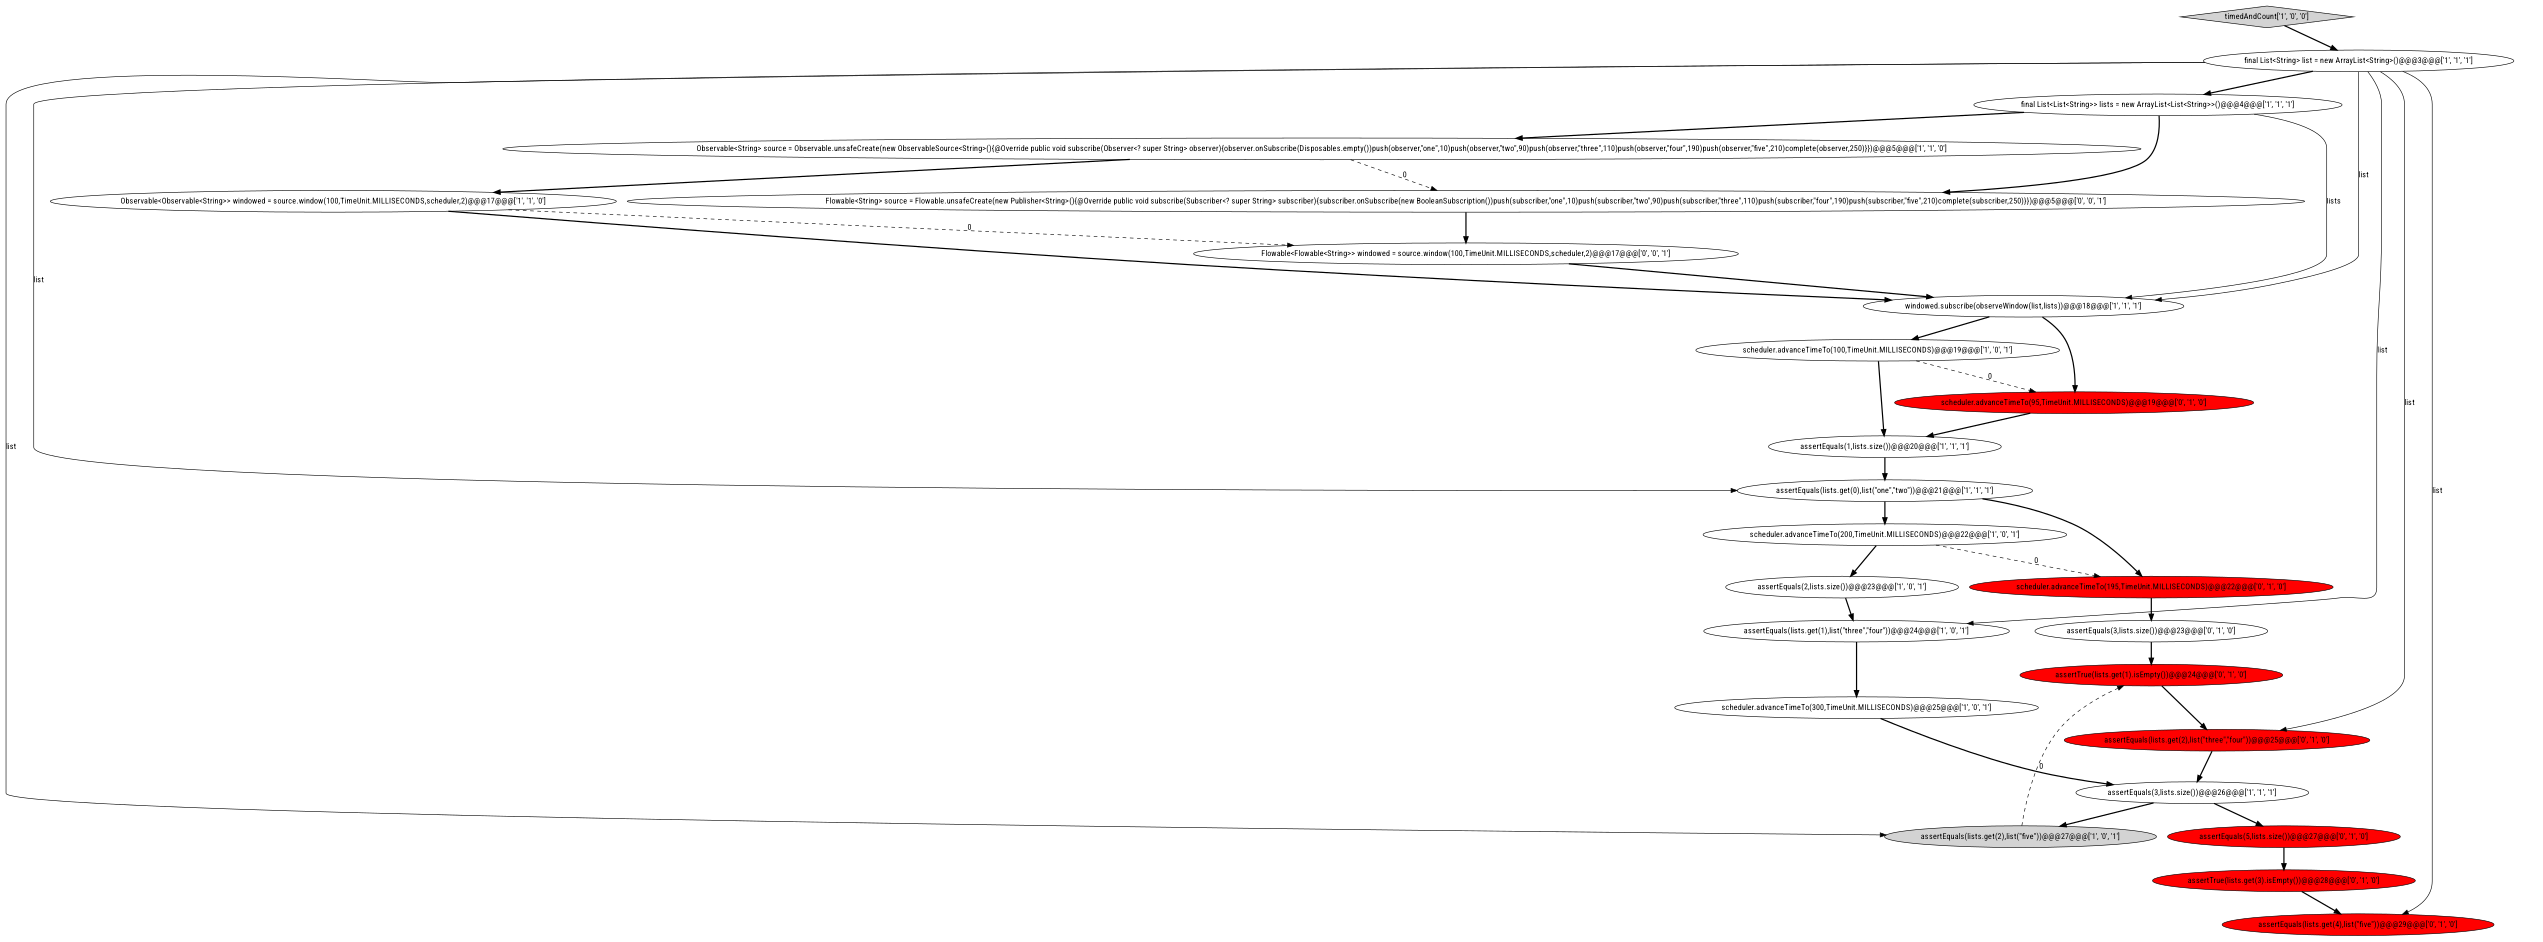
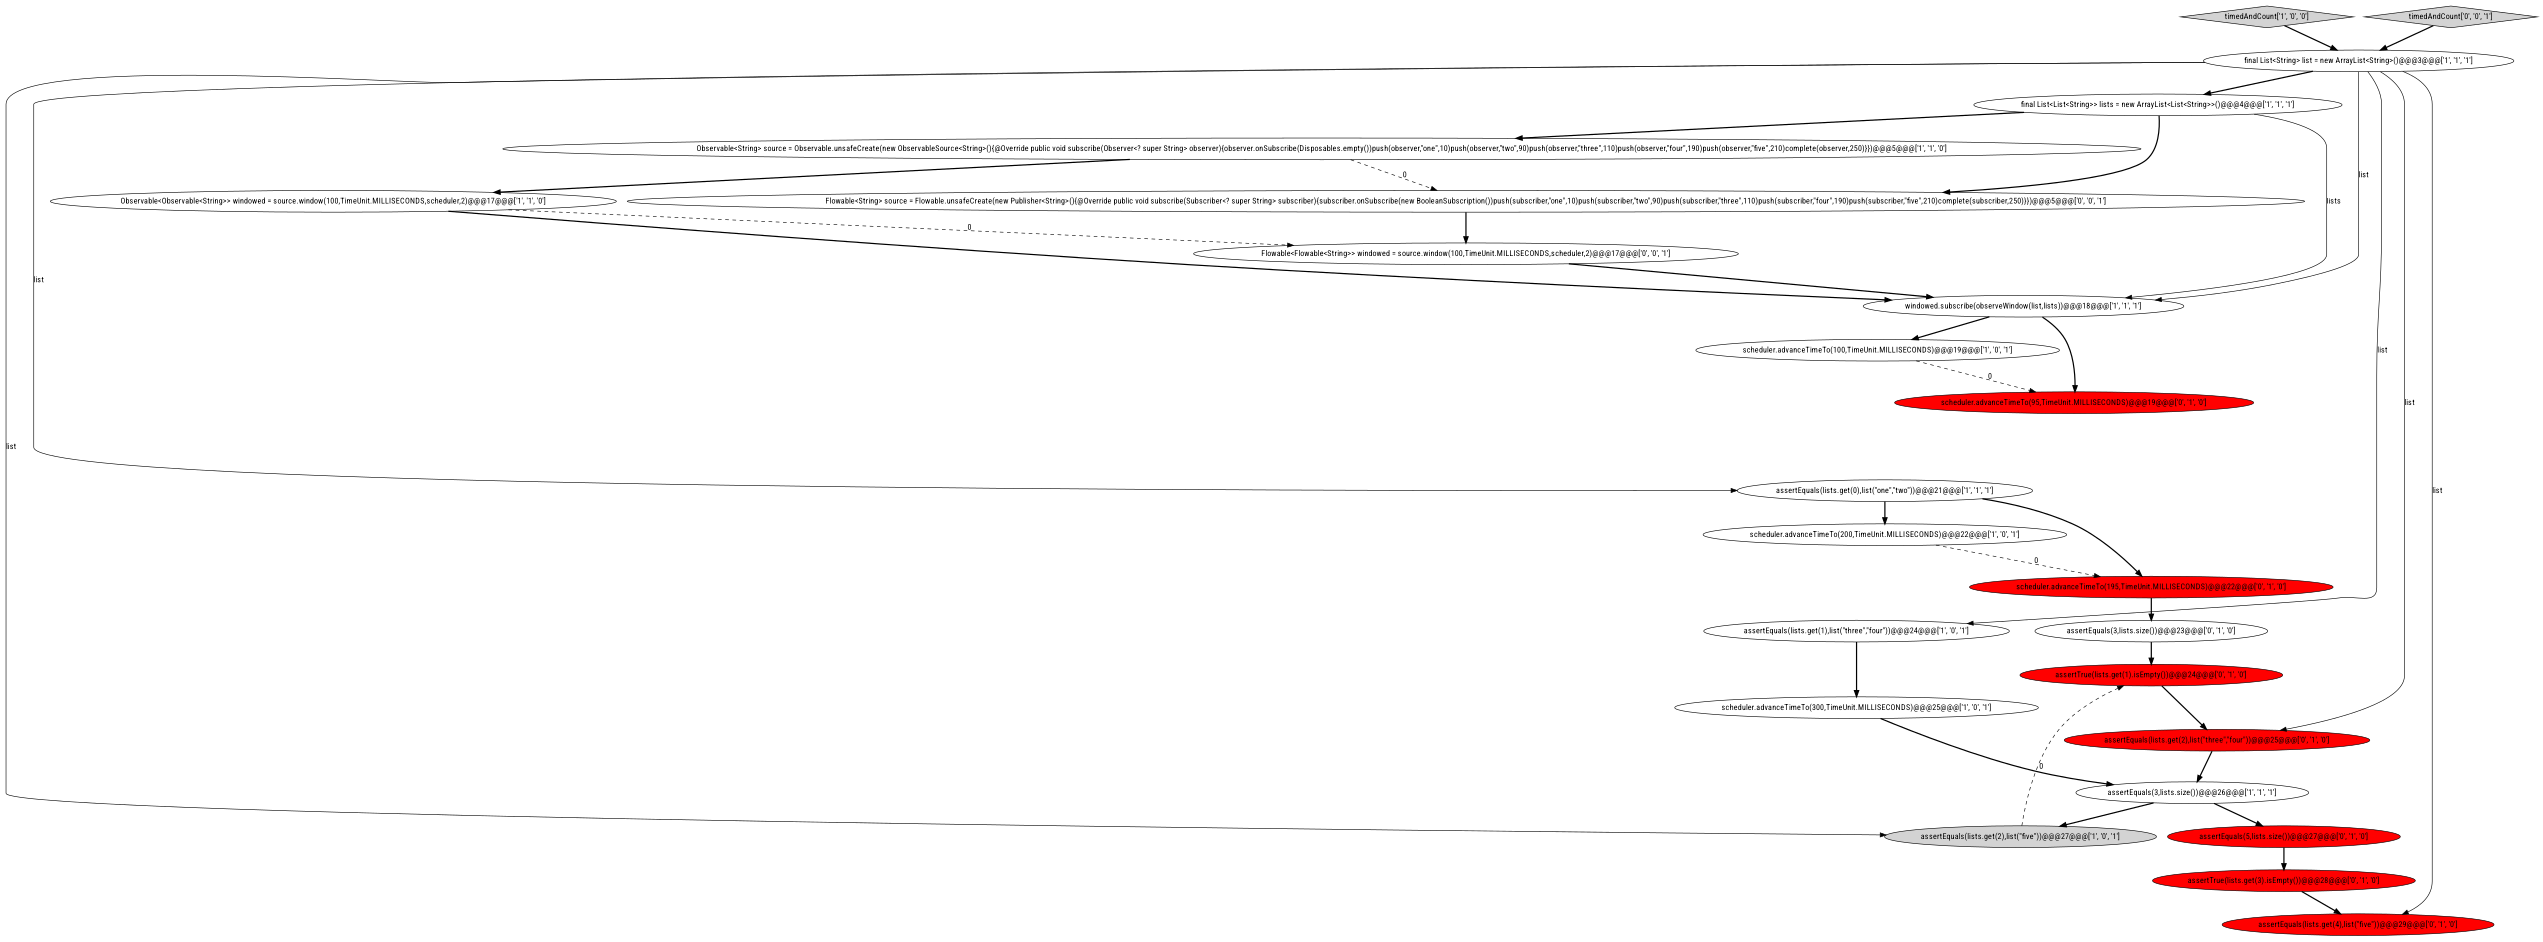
none -> (2451, 17)
(1885, 447) -> none
(1842, 587) -> none
